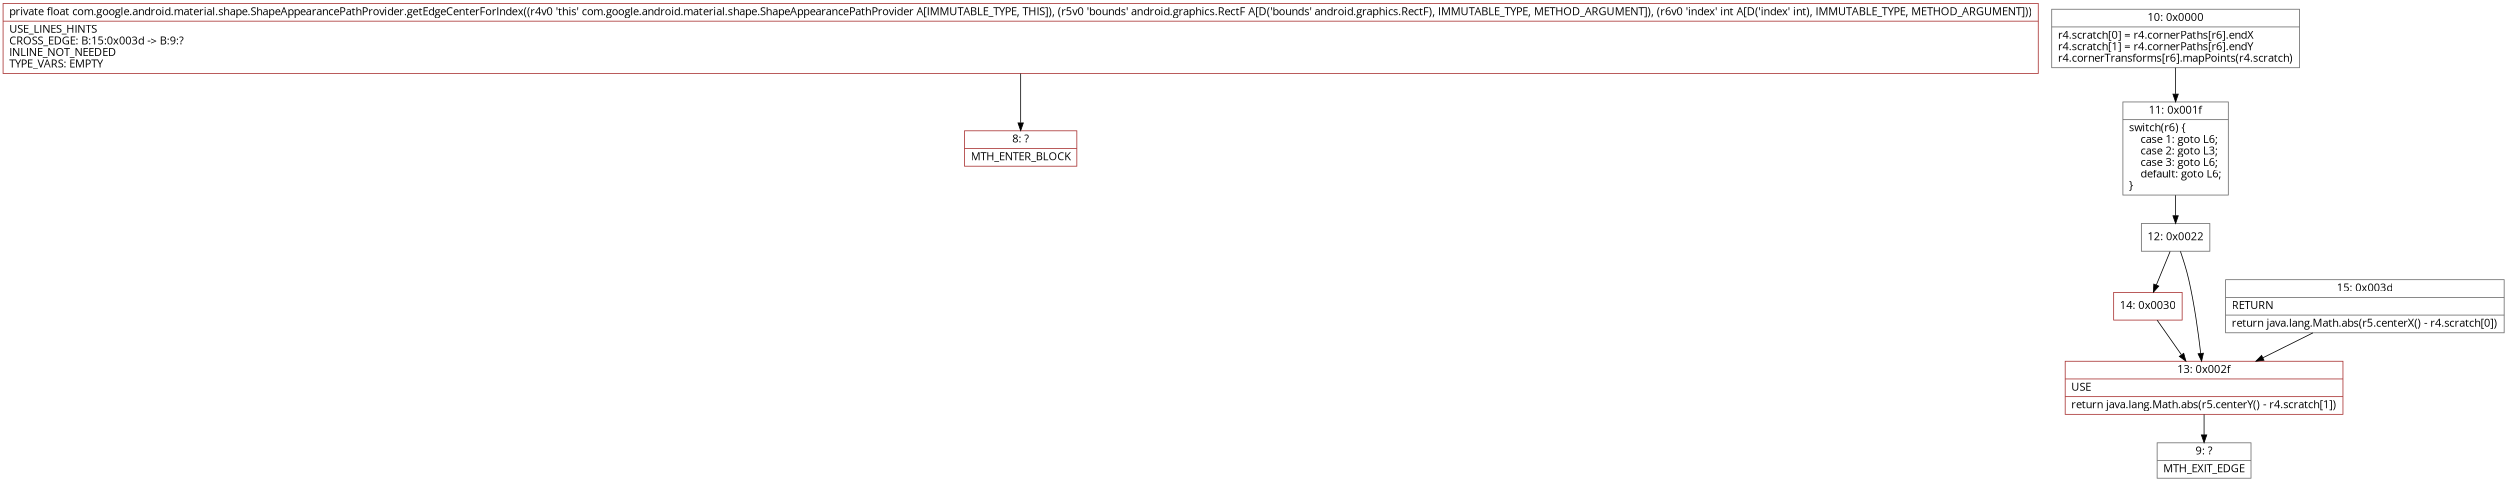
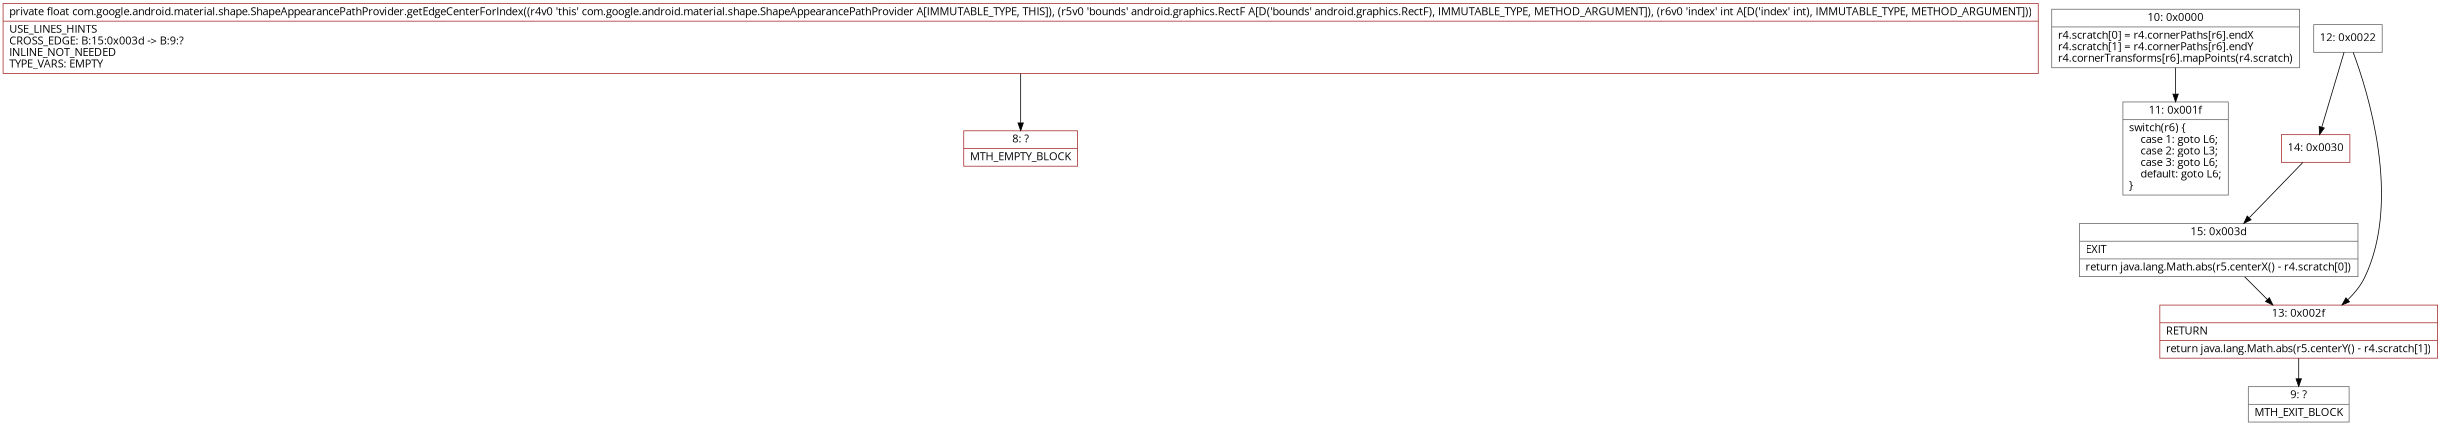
(1021, 157) -> (1021, 157)
(2176, 205) -> none
(2253, 306) -> (2096, 250)
(2169, 337) -> (2276, 190)
(2081, 387) -> (2187, 331)
(2204, 469) -> (2299, 413)
